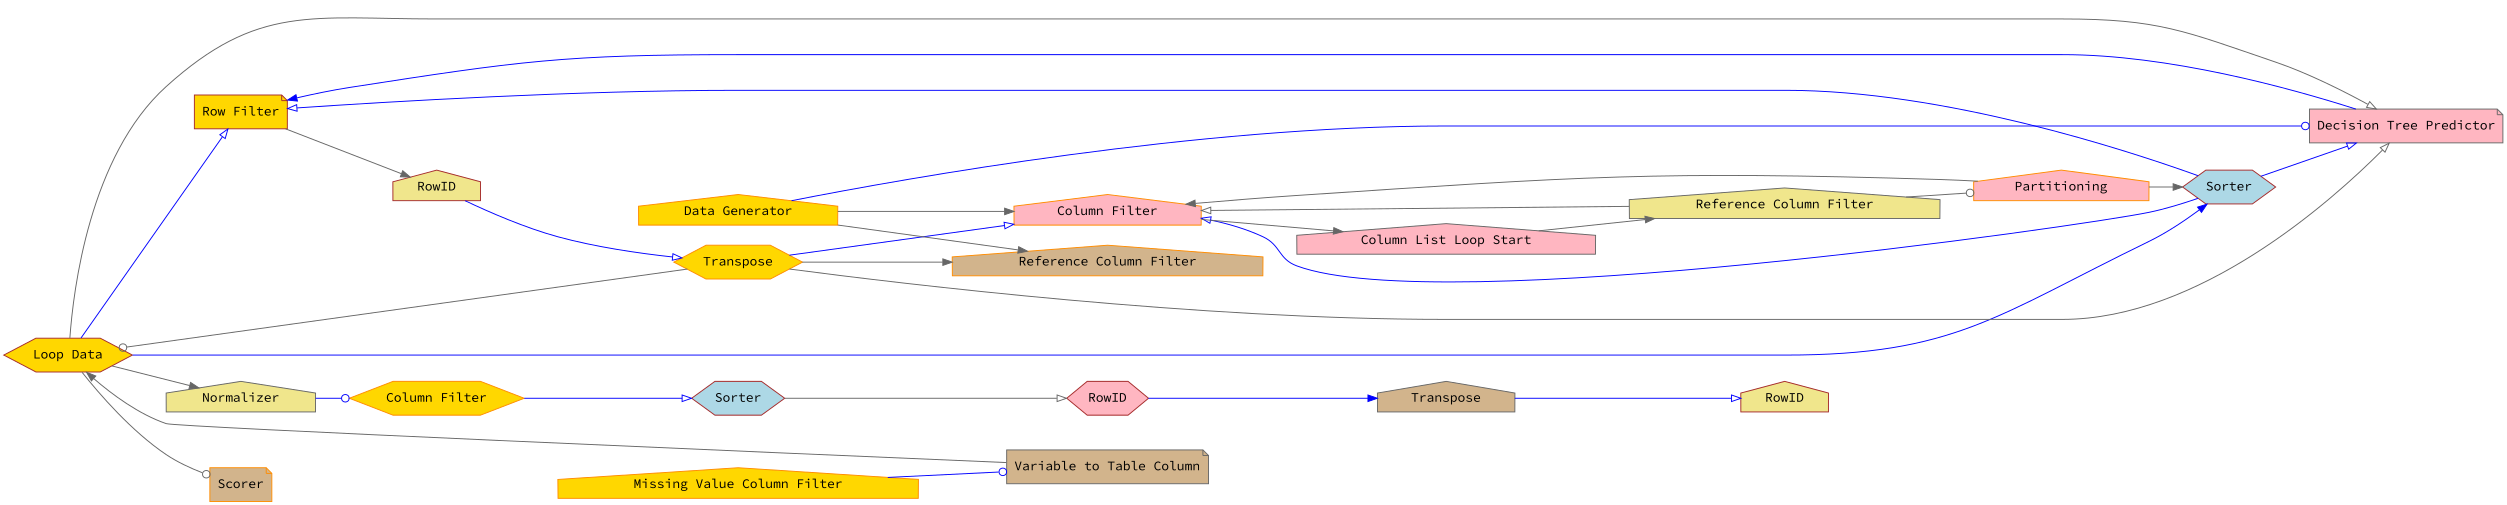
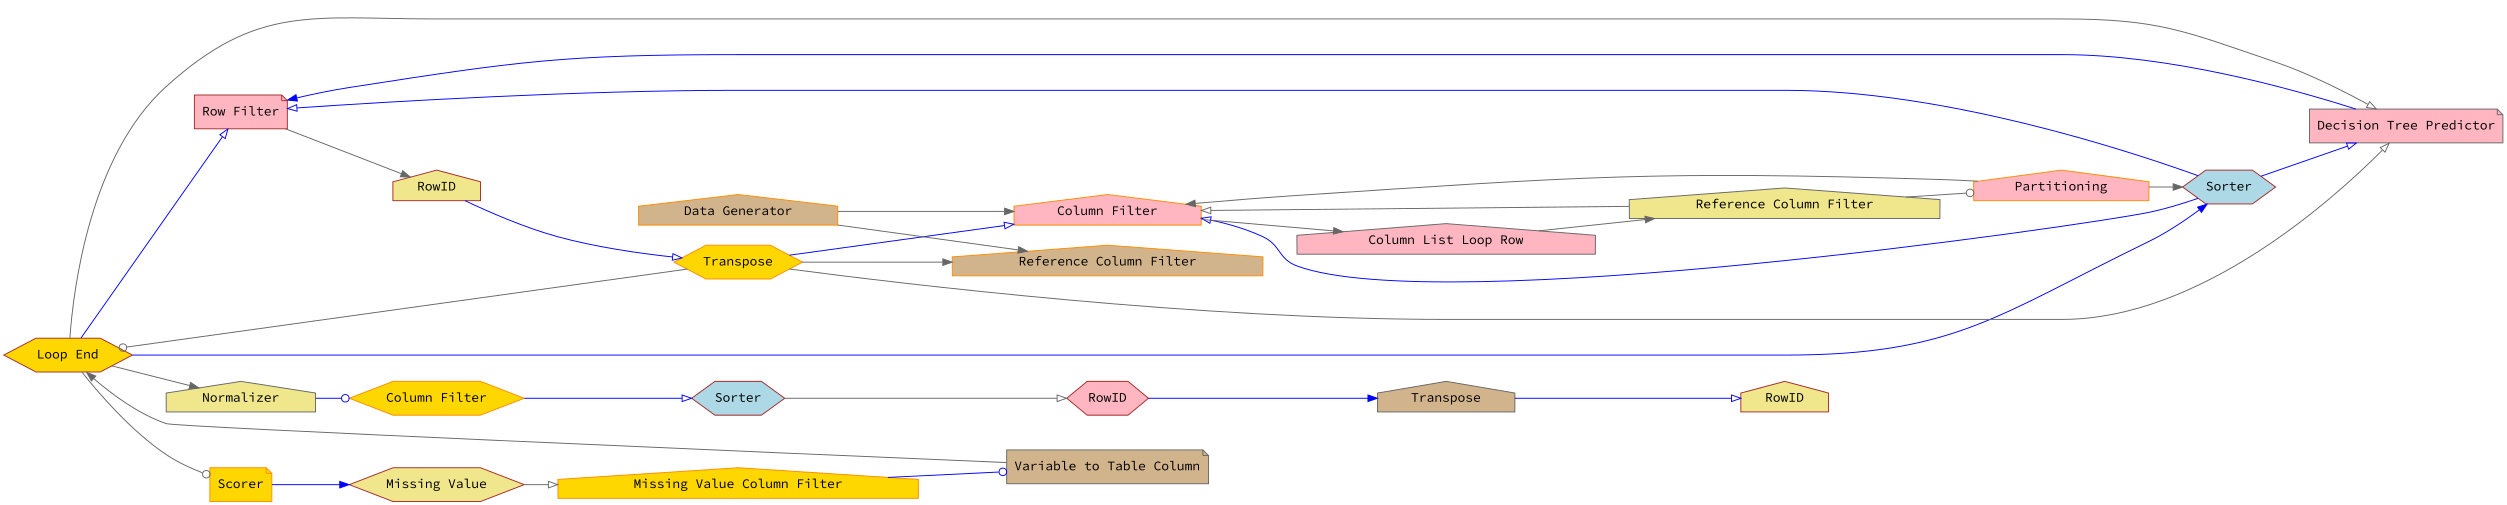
(241, 112) -> (241, 112)
(1544, 126) -> none
(738, 211) -> (738, 211)
(1446, 241) -> (1446, 241)
(68, 355) -> (68, 355)
(241, 485) -> (241, 485)
none -> (437, 485)
